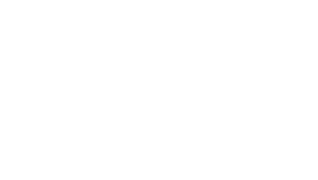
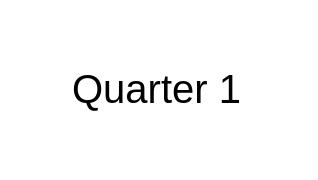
none -> (158, 89)
